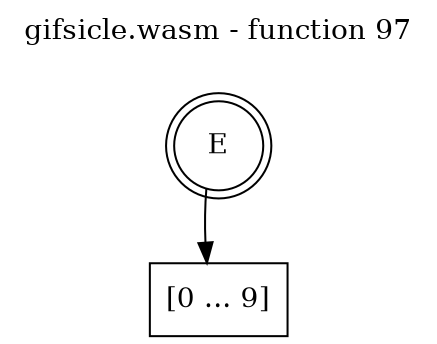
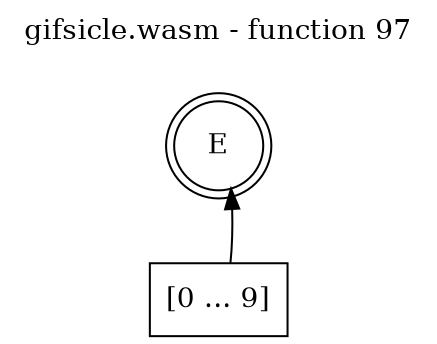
(205, 216) -> (232, 236)
